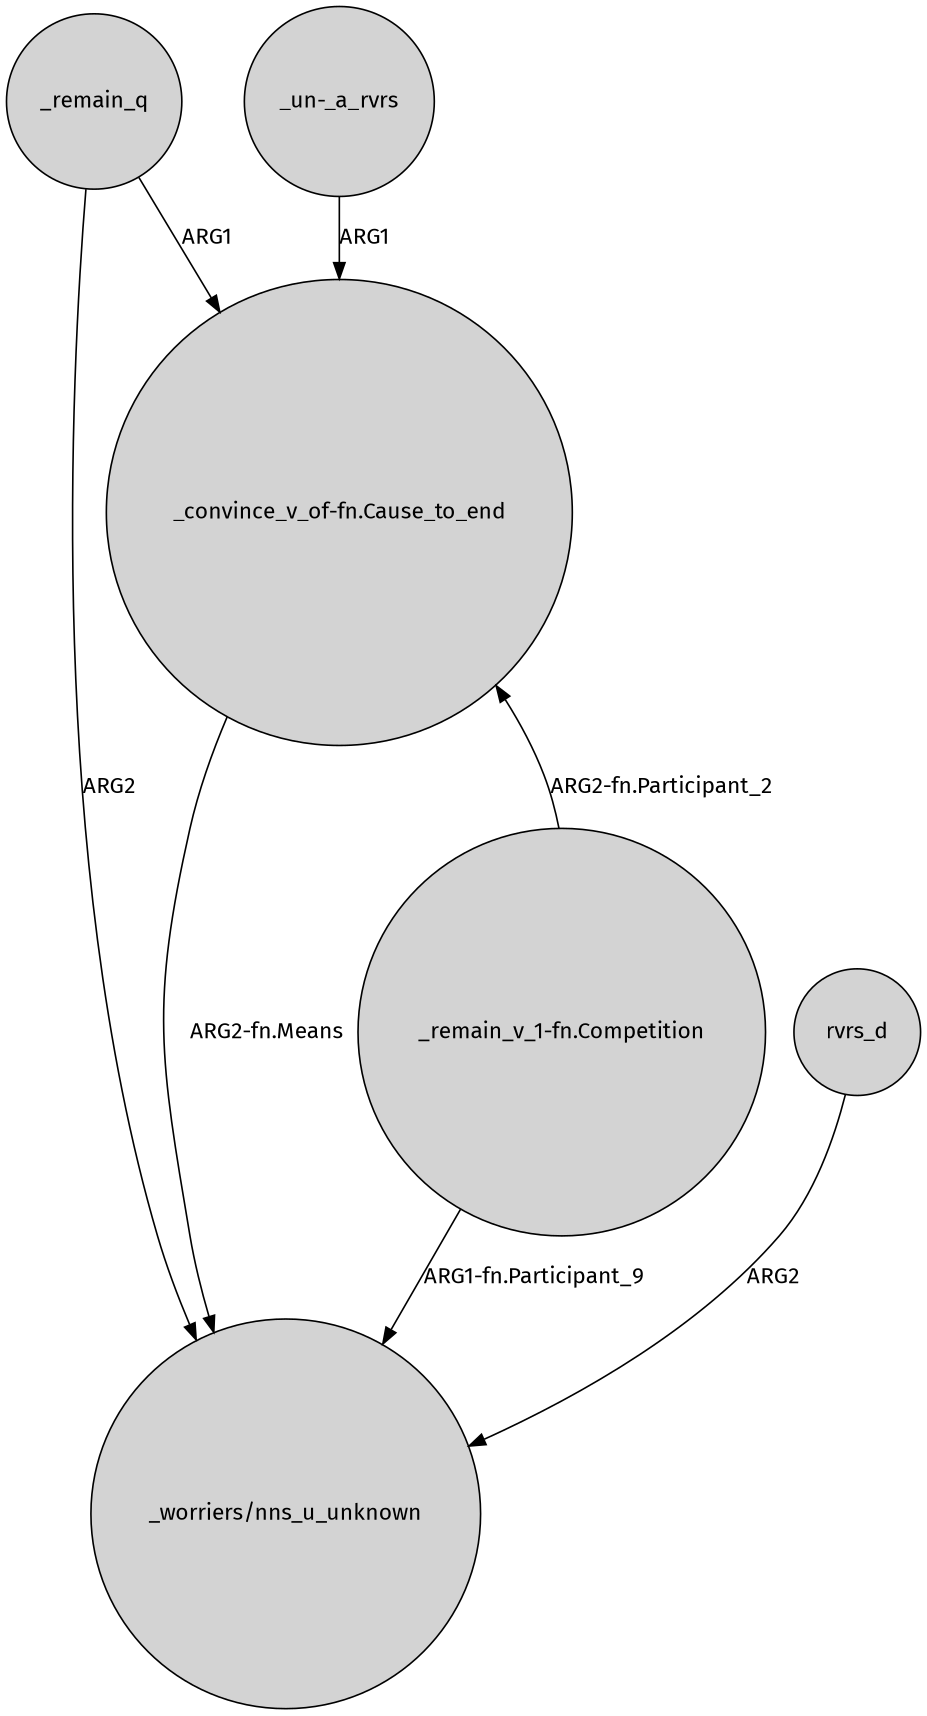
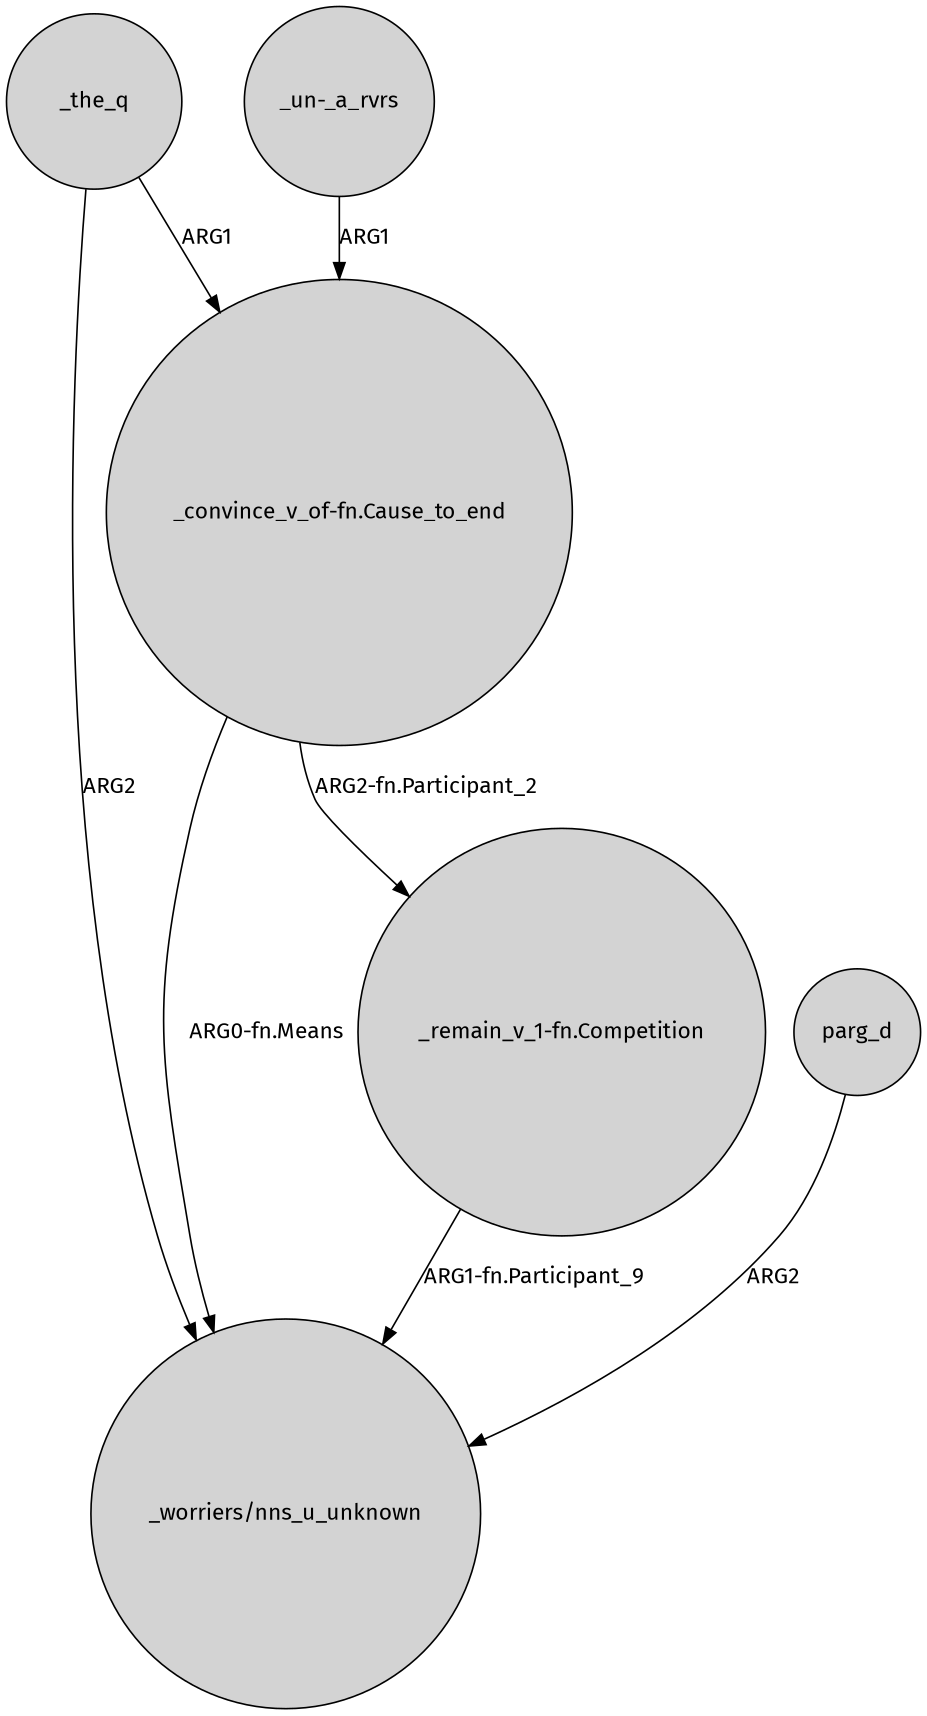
(94, 101) -> (94, 101)
(538, 761) -> (333, 823)
(267, 1032) -> (267, 1032)
(857, 1032) -> (857, 1032)
